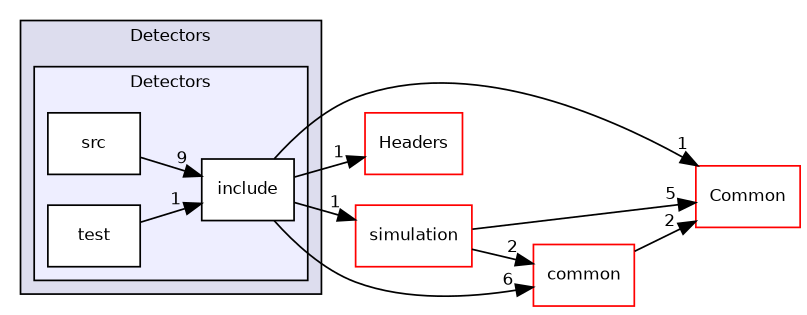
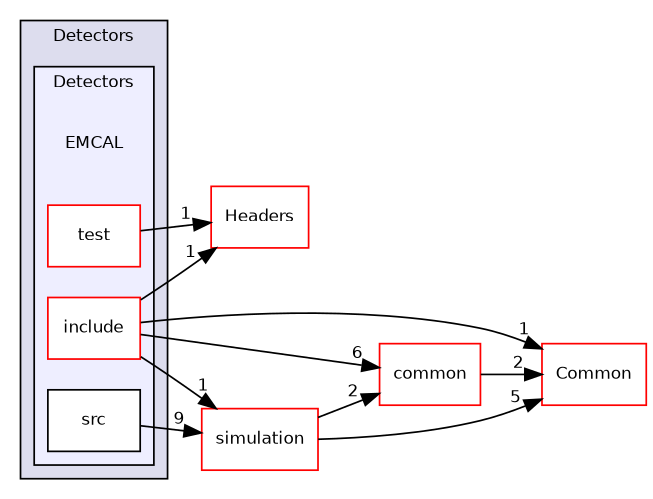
none -> (94, 144)
(163, 164) -> (162, 428)
(248, 190) -> (94, 328)
(163, 215) -> (179, 226)
(94, 236) -> (94, 236)
